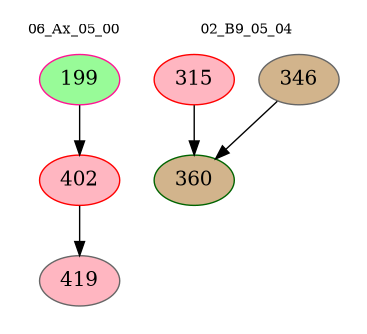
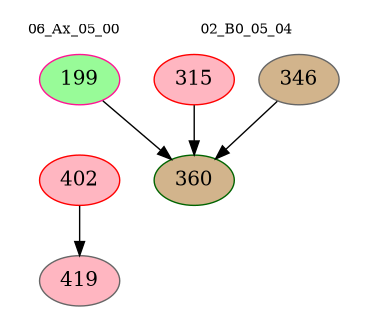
(247, 30) -> (247, 30)
(80, 123) -> (122, 117)
